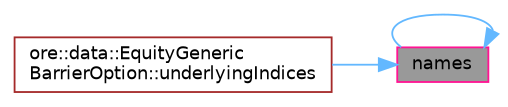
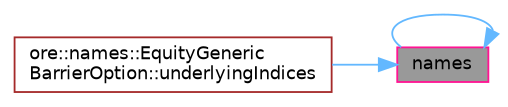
(173, 65) -> (173, 65)
